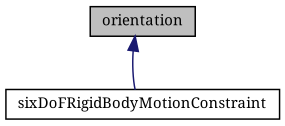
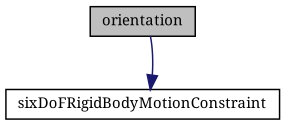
(133, 70) -> (153, 56)
